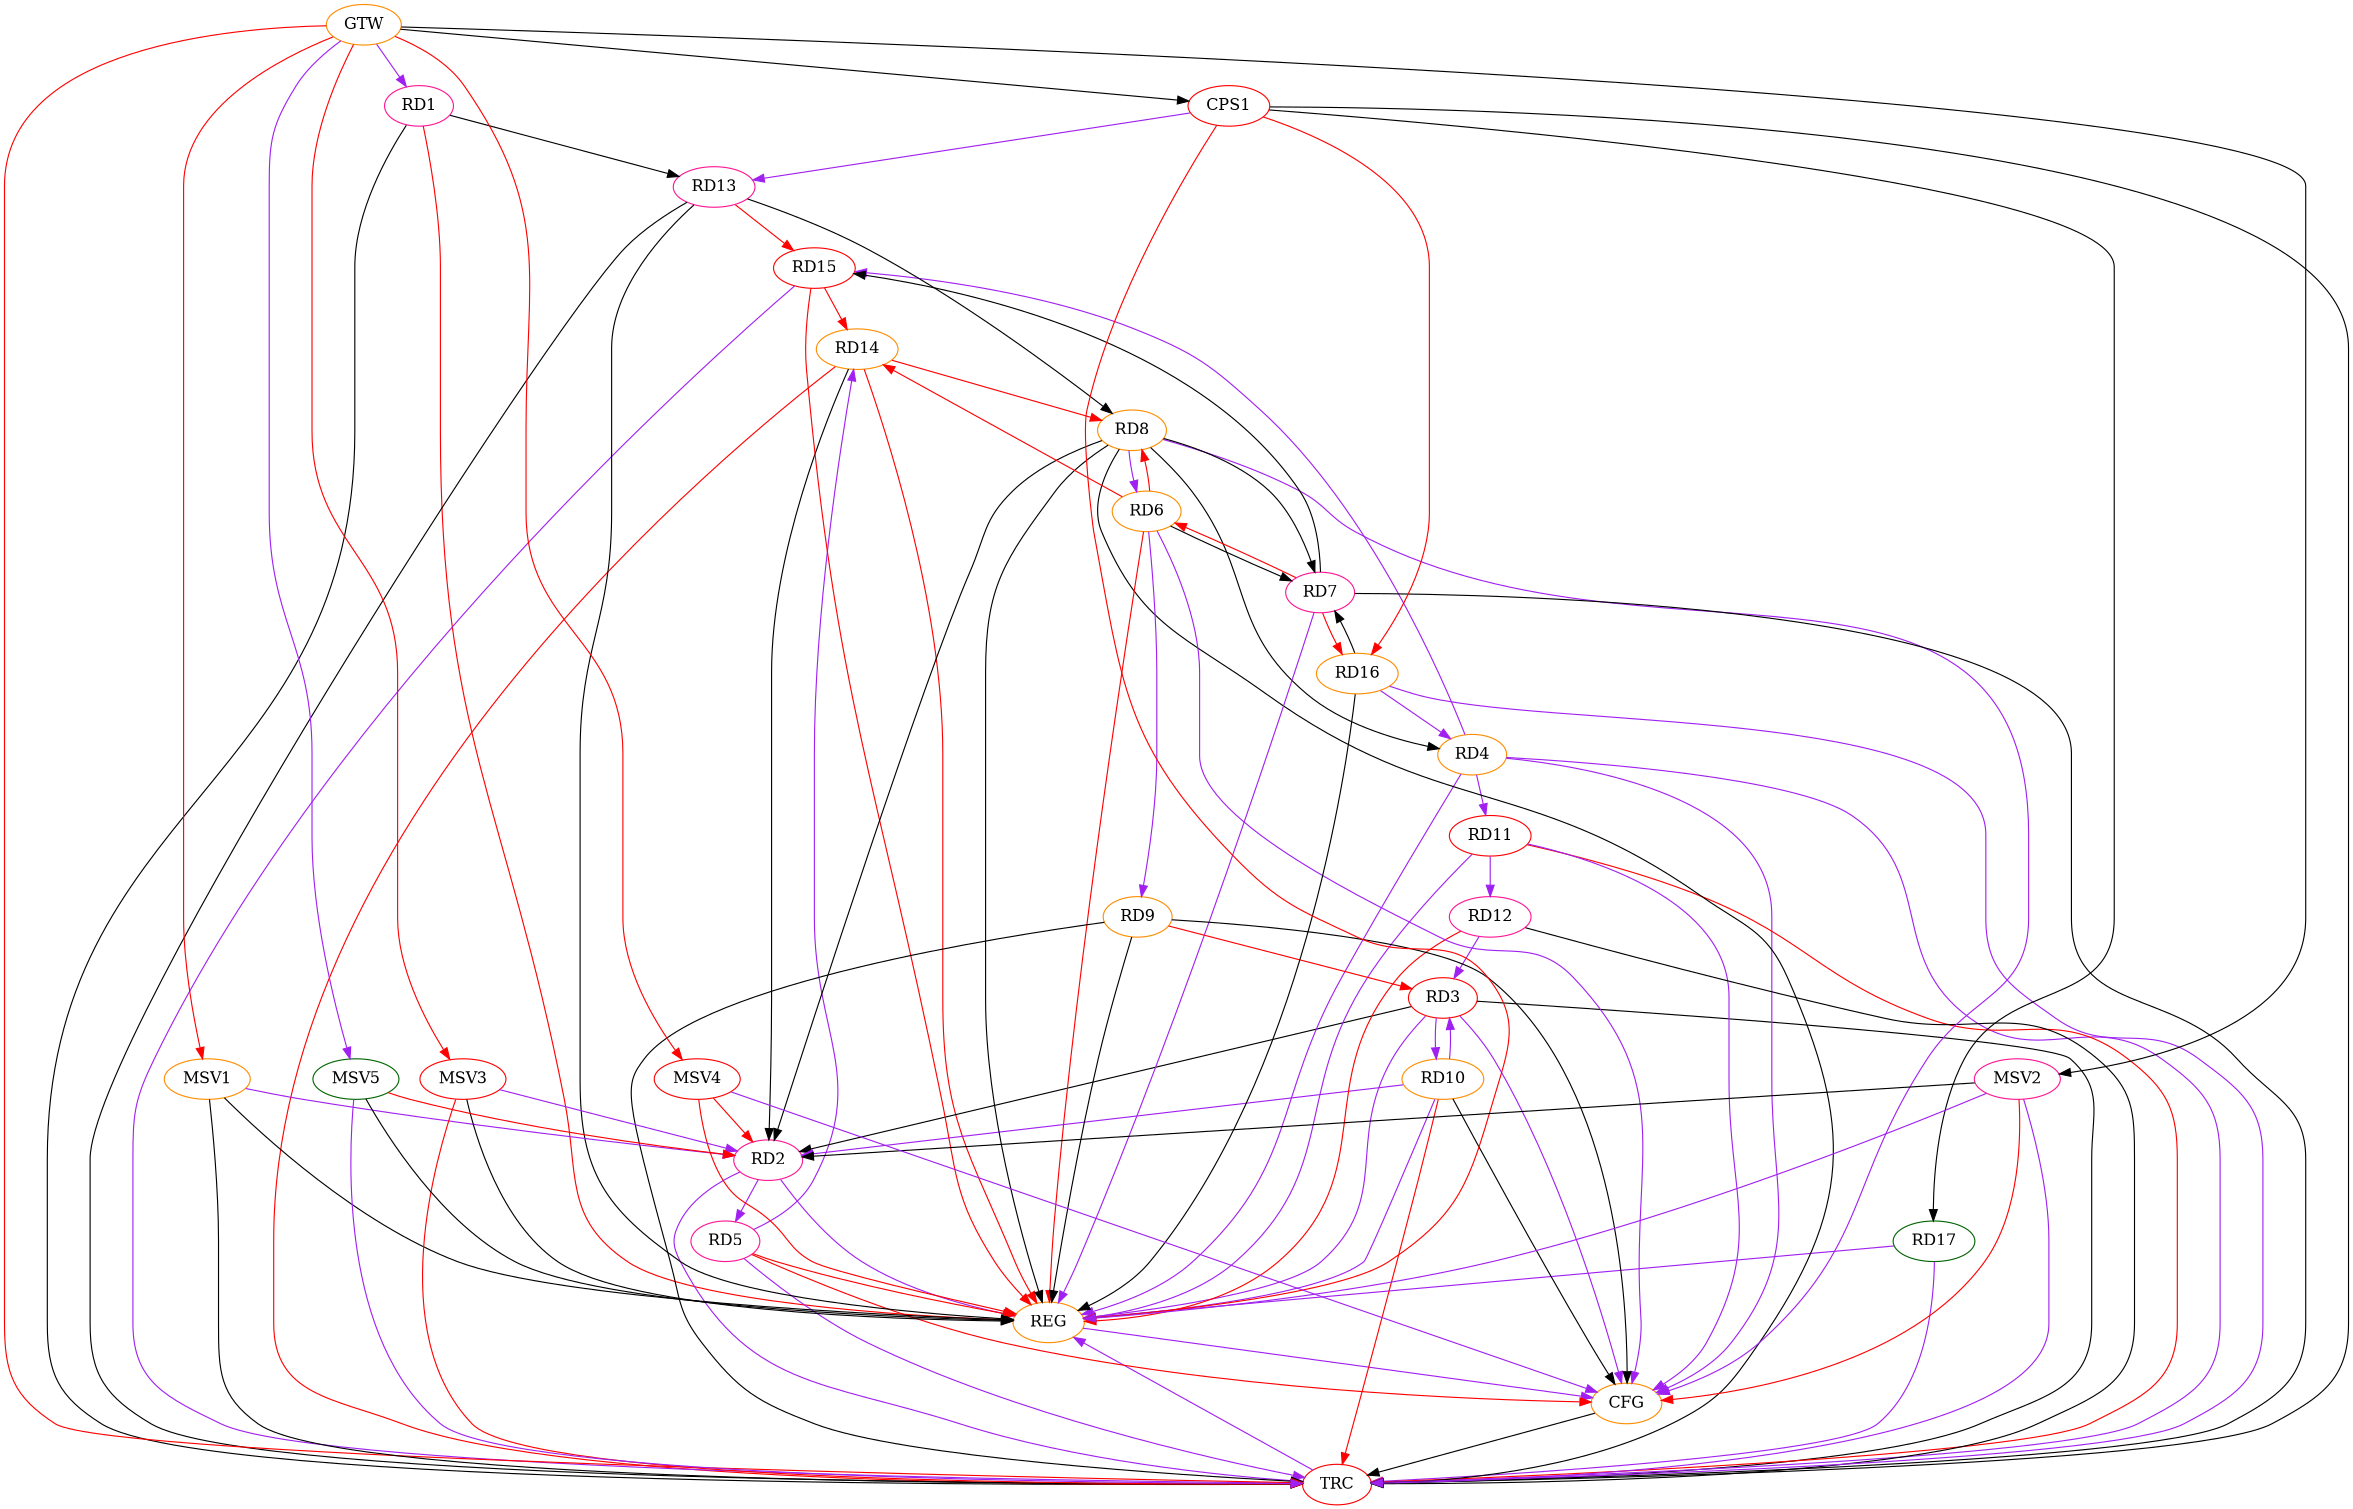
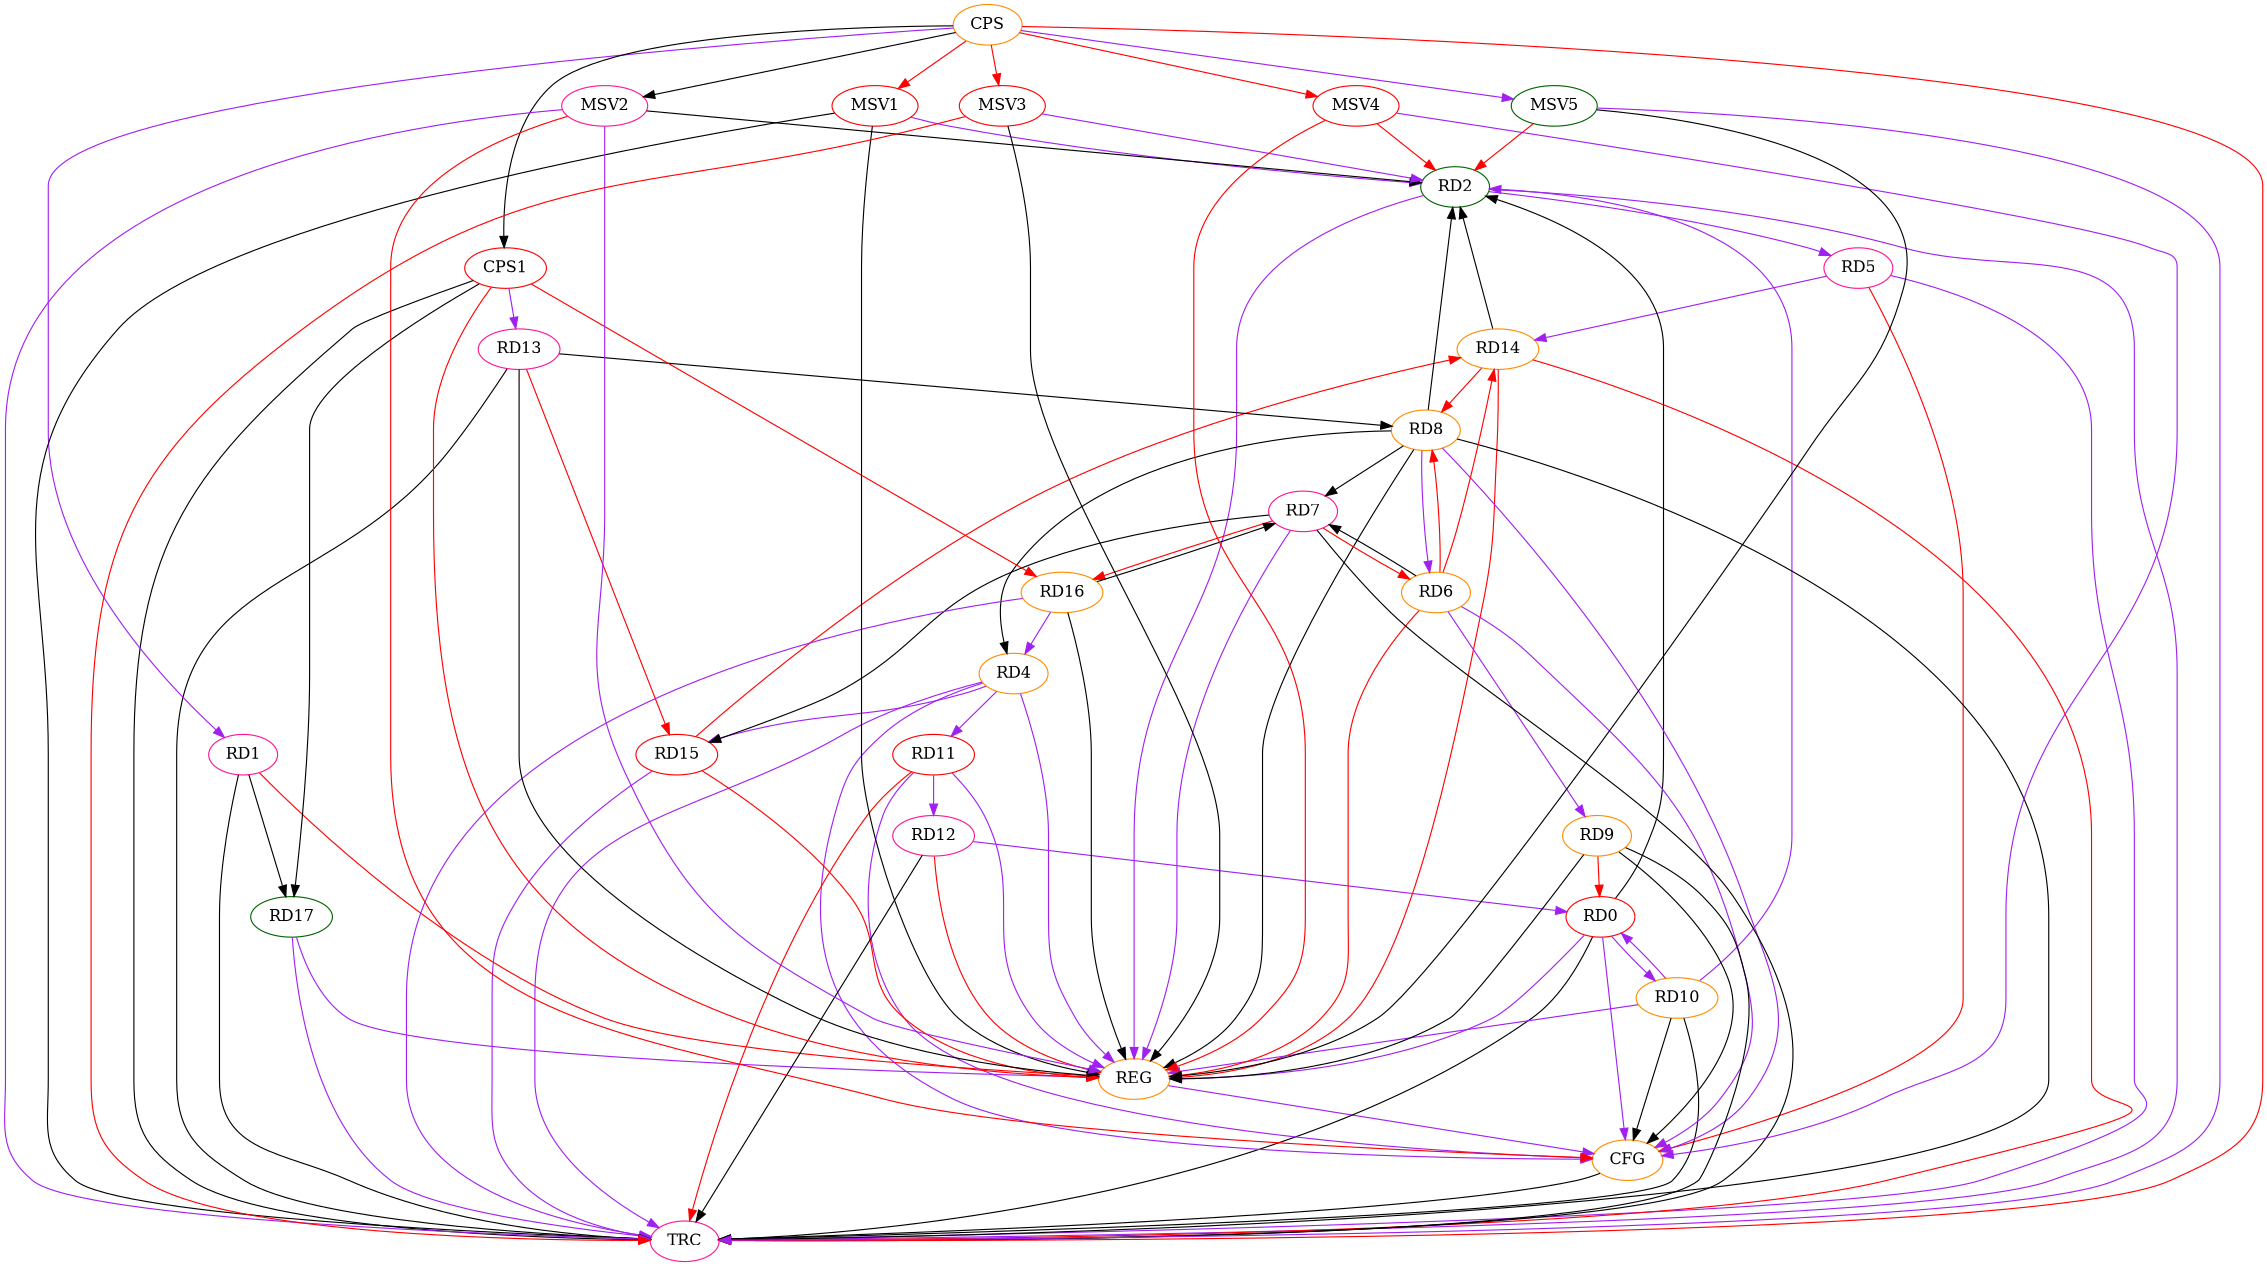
(364, 25) -> (988, 25)
(559, 144) -> (266, 830)
(1443, 998) -> (1600, 917)
(207, 1079) -> (875, 106)
(768, 1160) -> (1455, 187)
(1395, 1268) -> (1288, 1219)
(858, 1283) -> none
(1198, 1406) -> none
(1337, 1485) -> (685, 1241)
